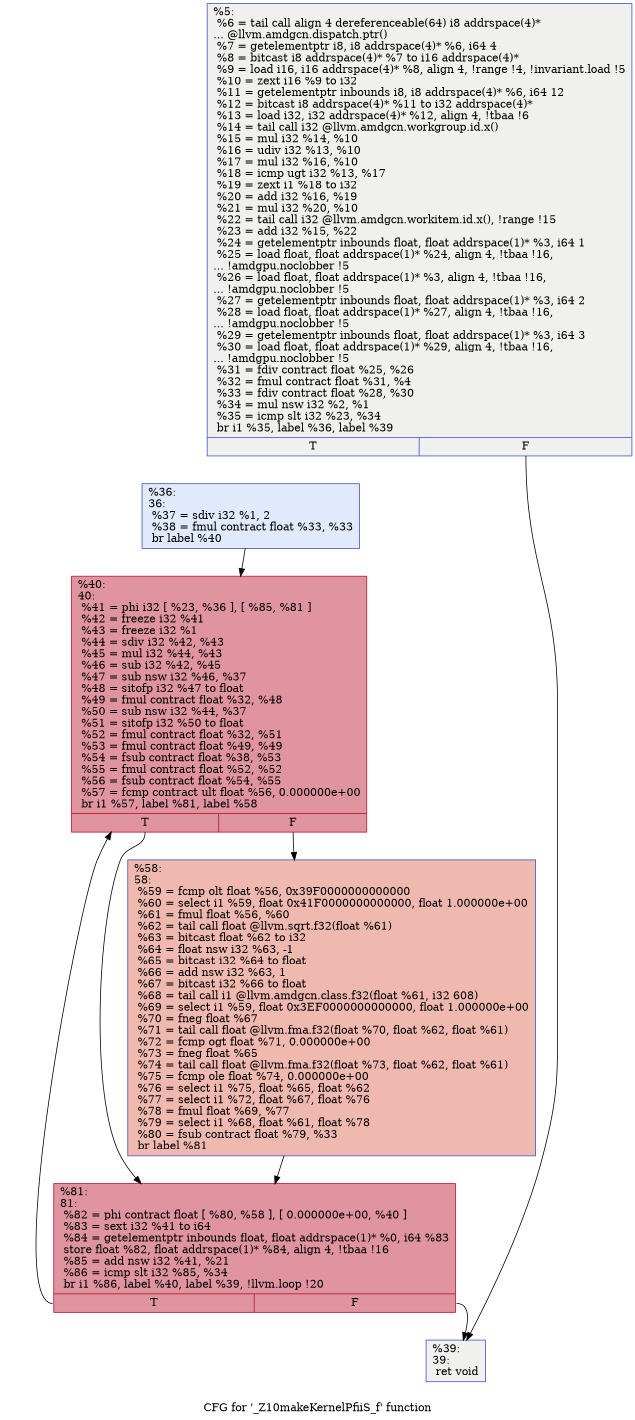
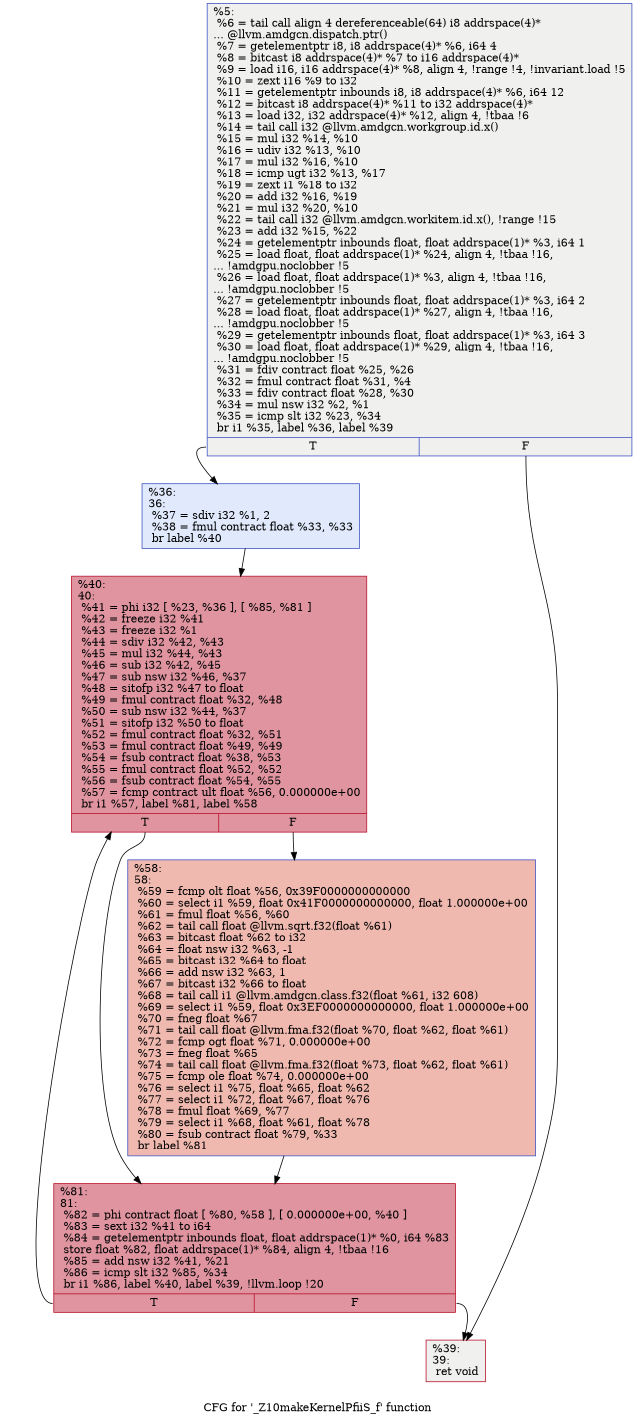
none -> (199, 461)
(456, 1361) -> (456, 1361)
